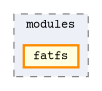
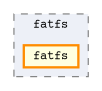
(51, 25) -> (51, 25)
